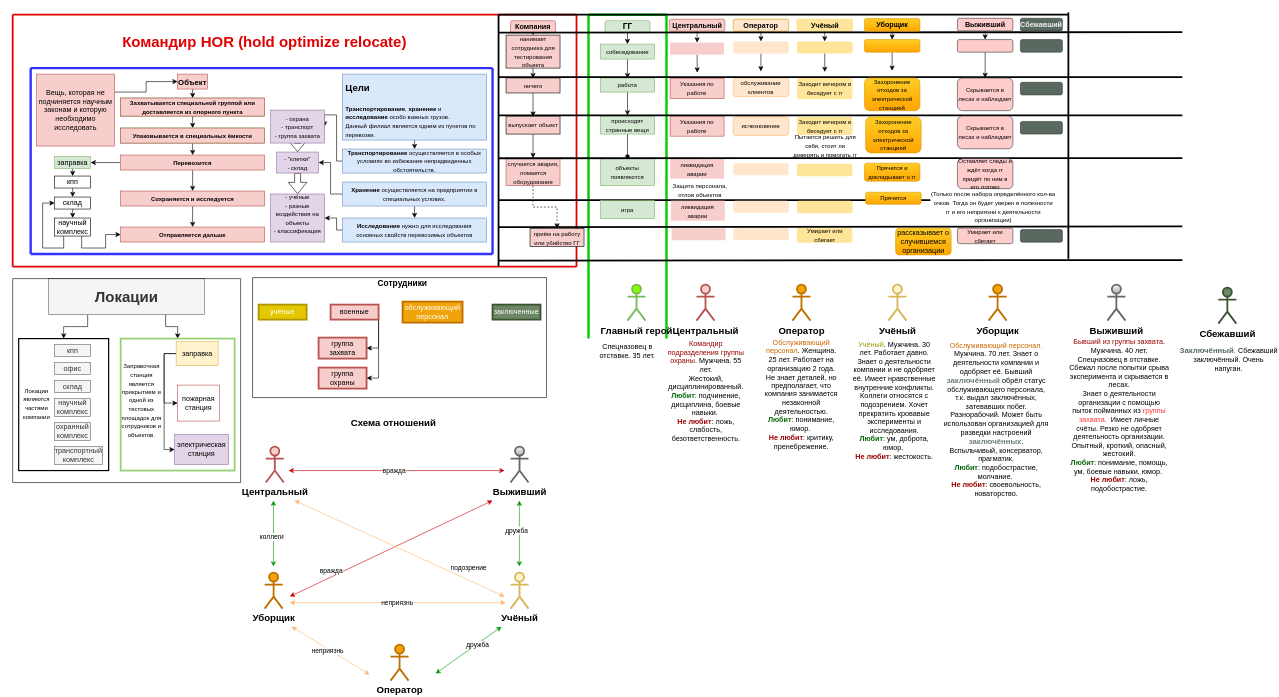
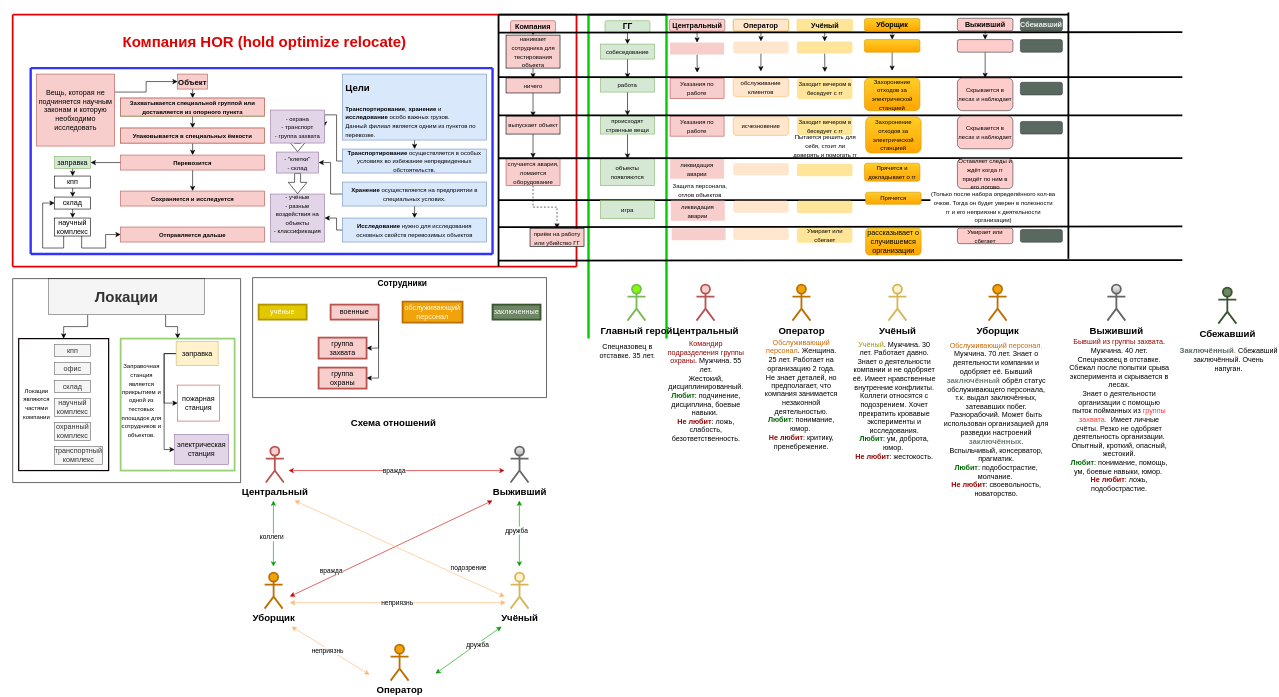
(264, 42) -> (264, 42)
(627, 152) -> (627, 153)
(192, 214) -> none
(923, 242) -> (893, 242)
